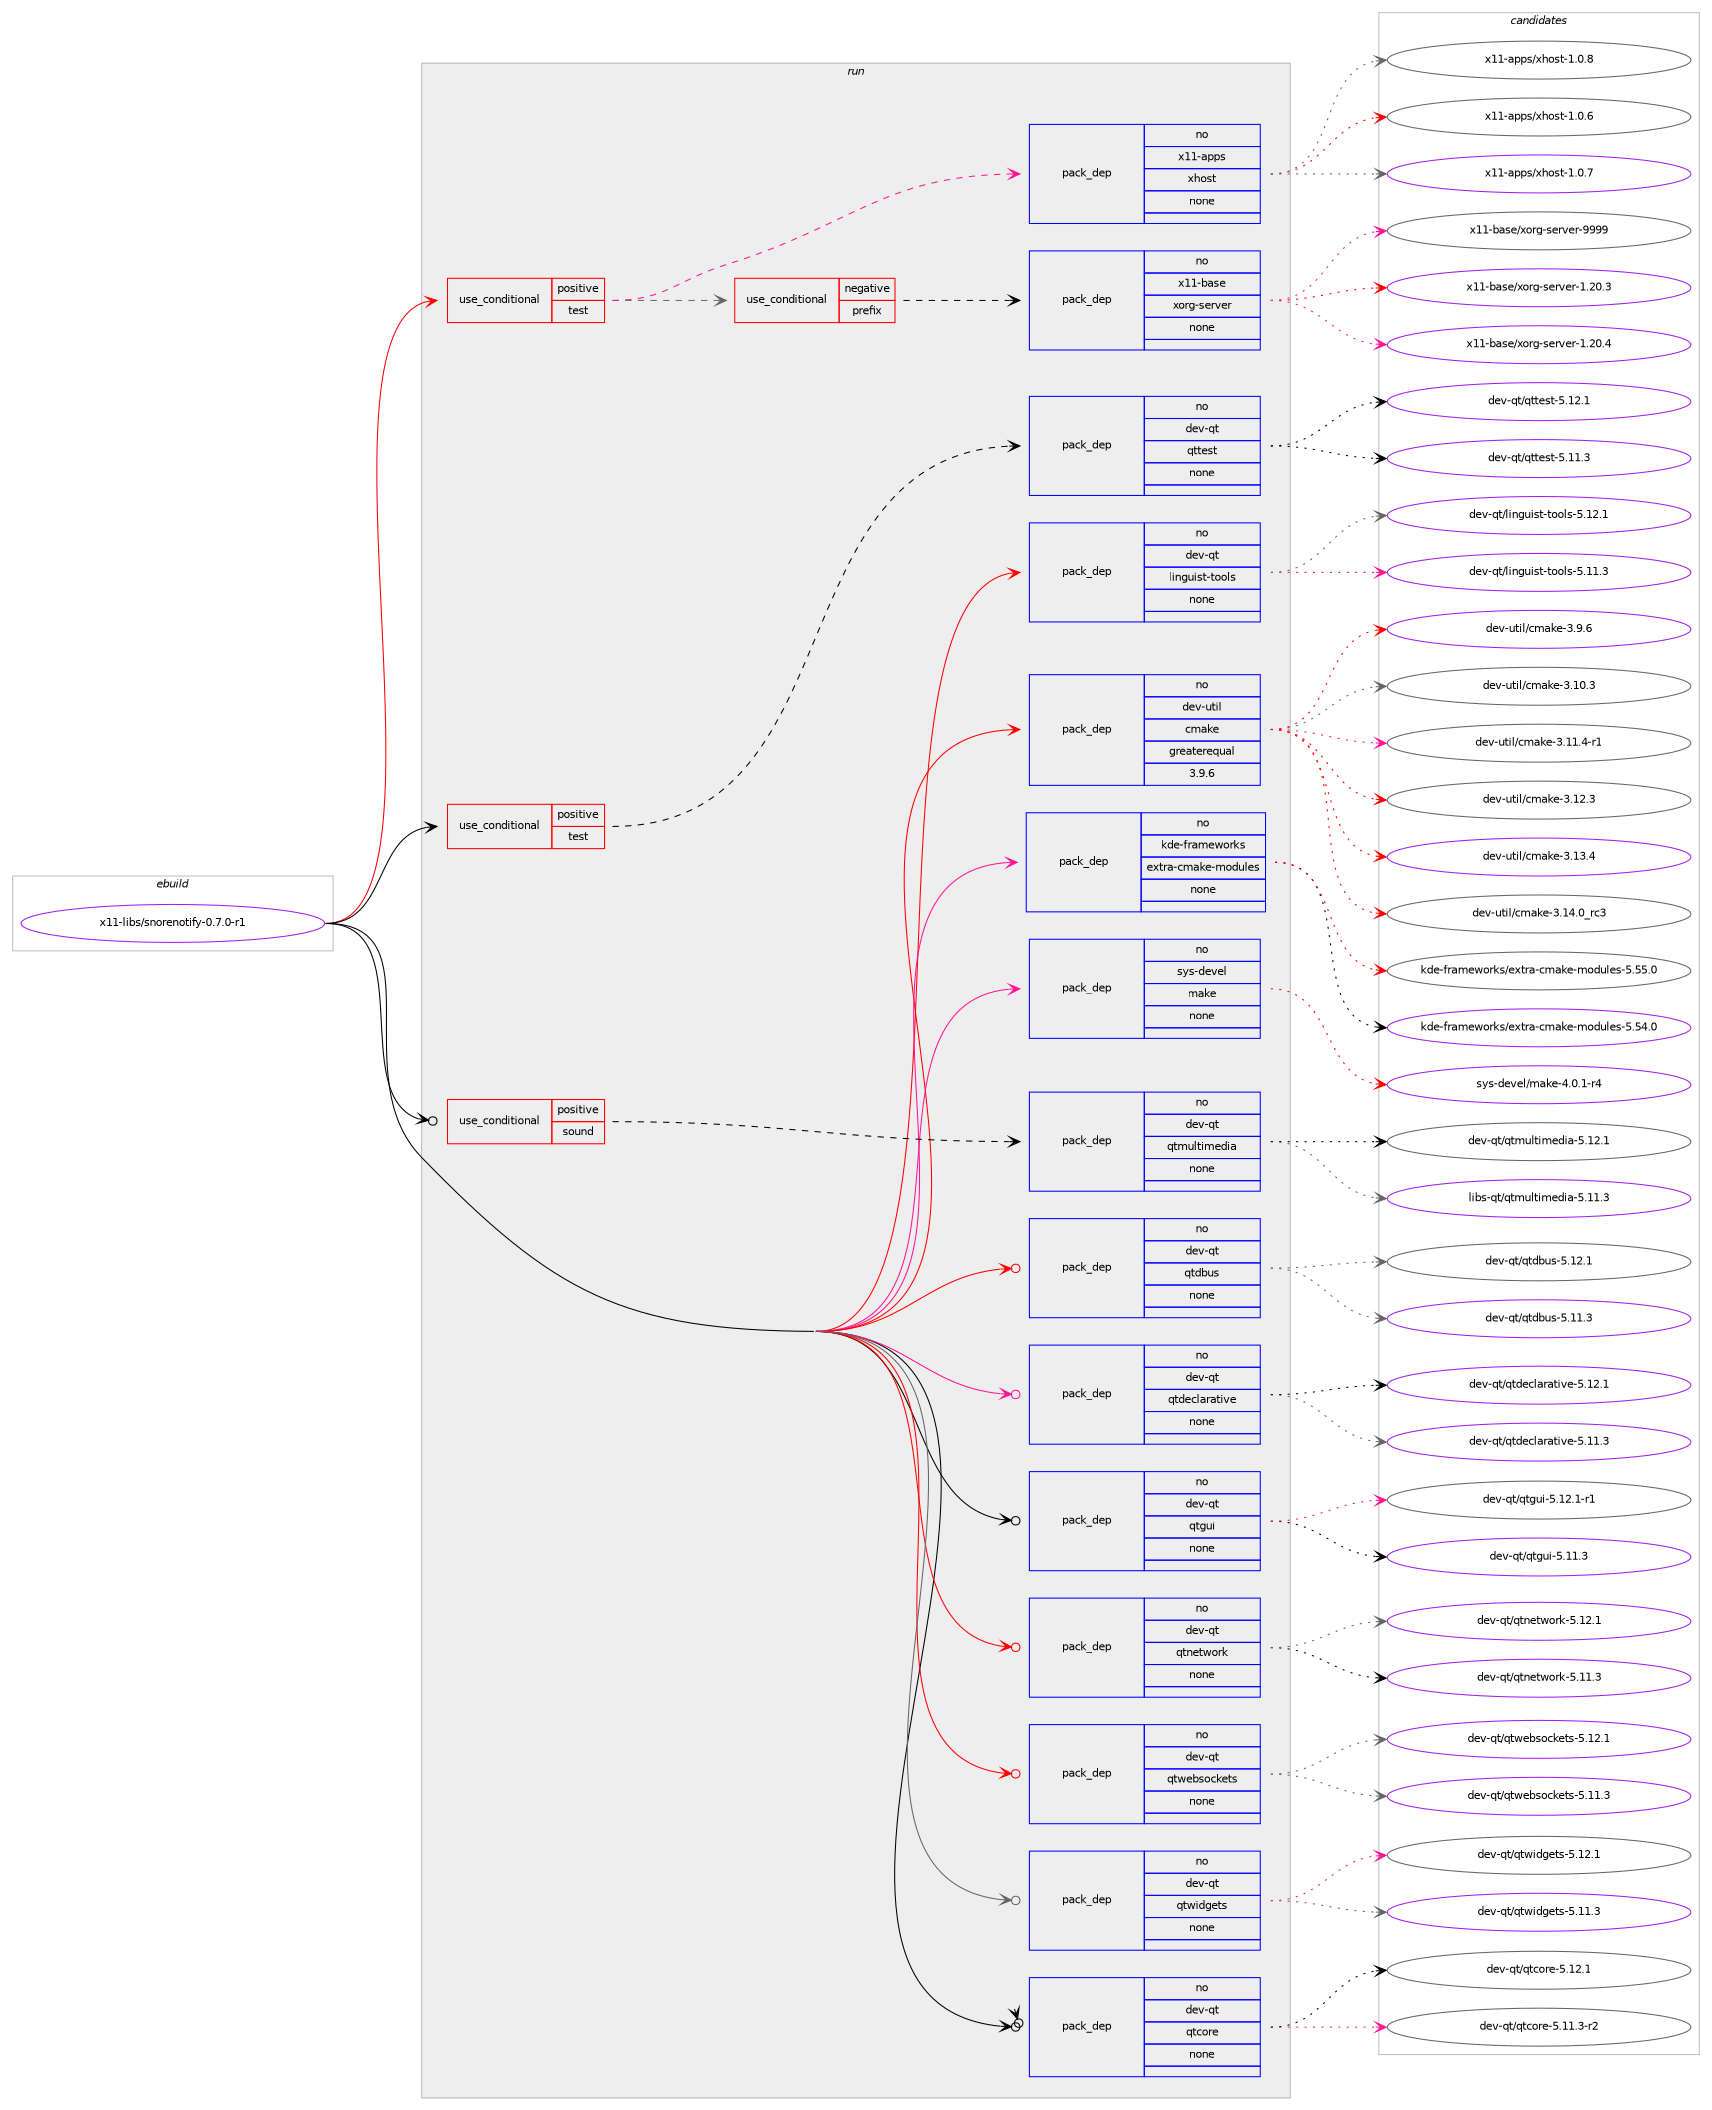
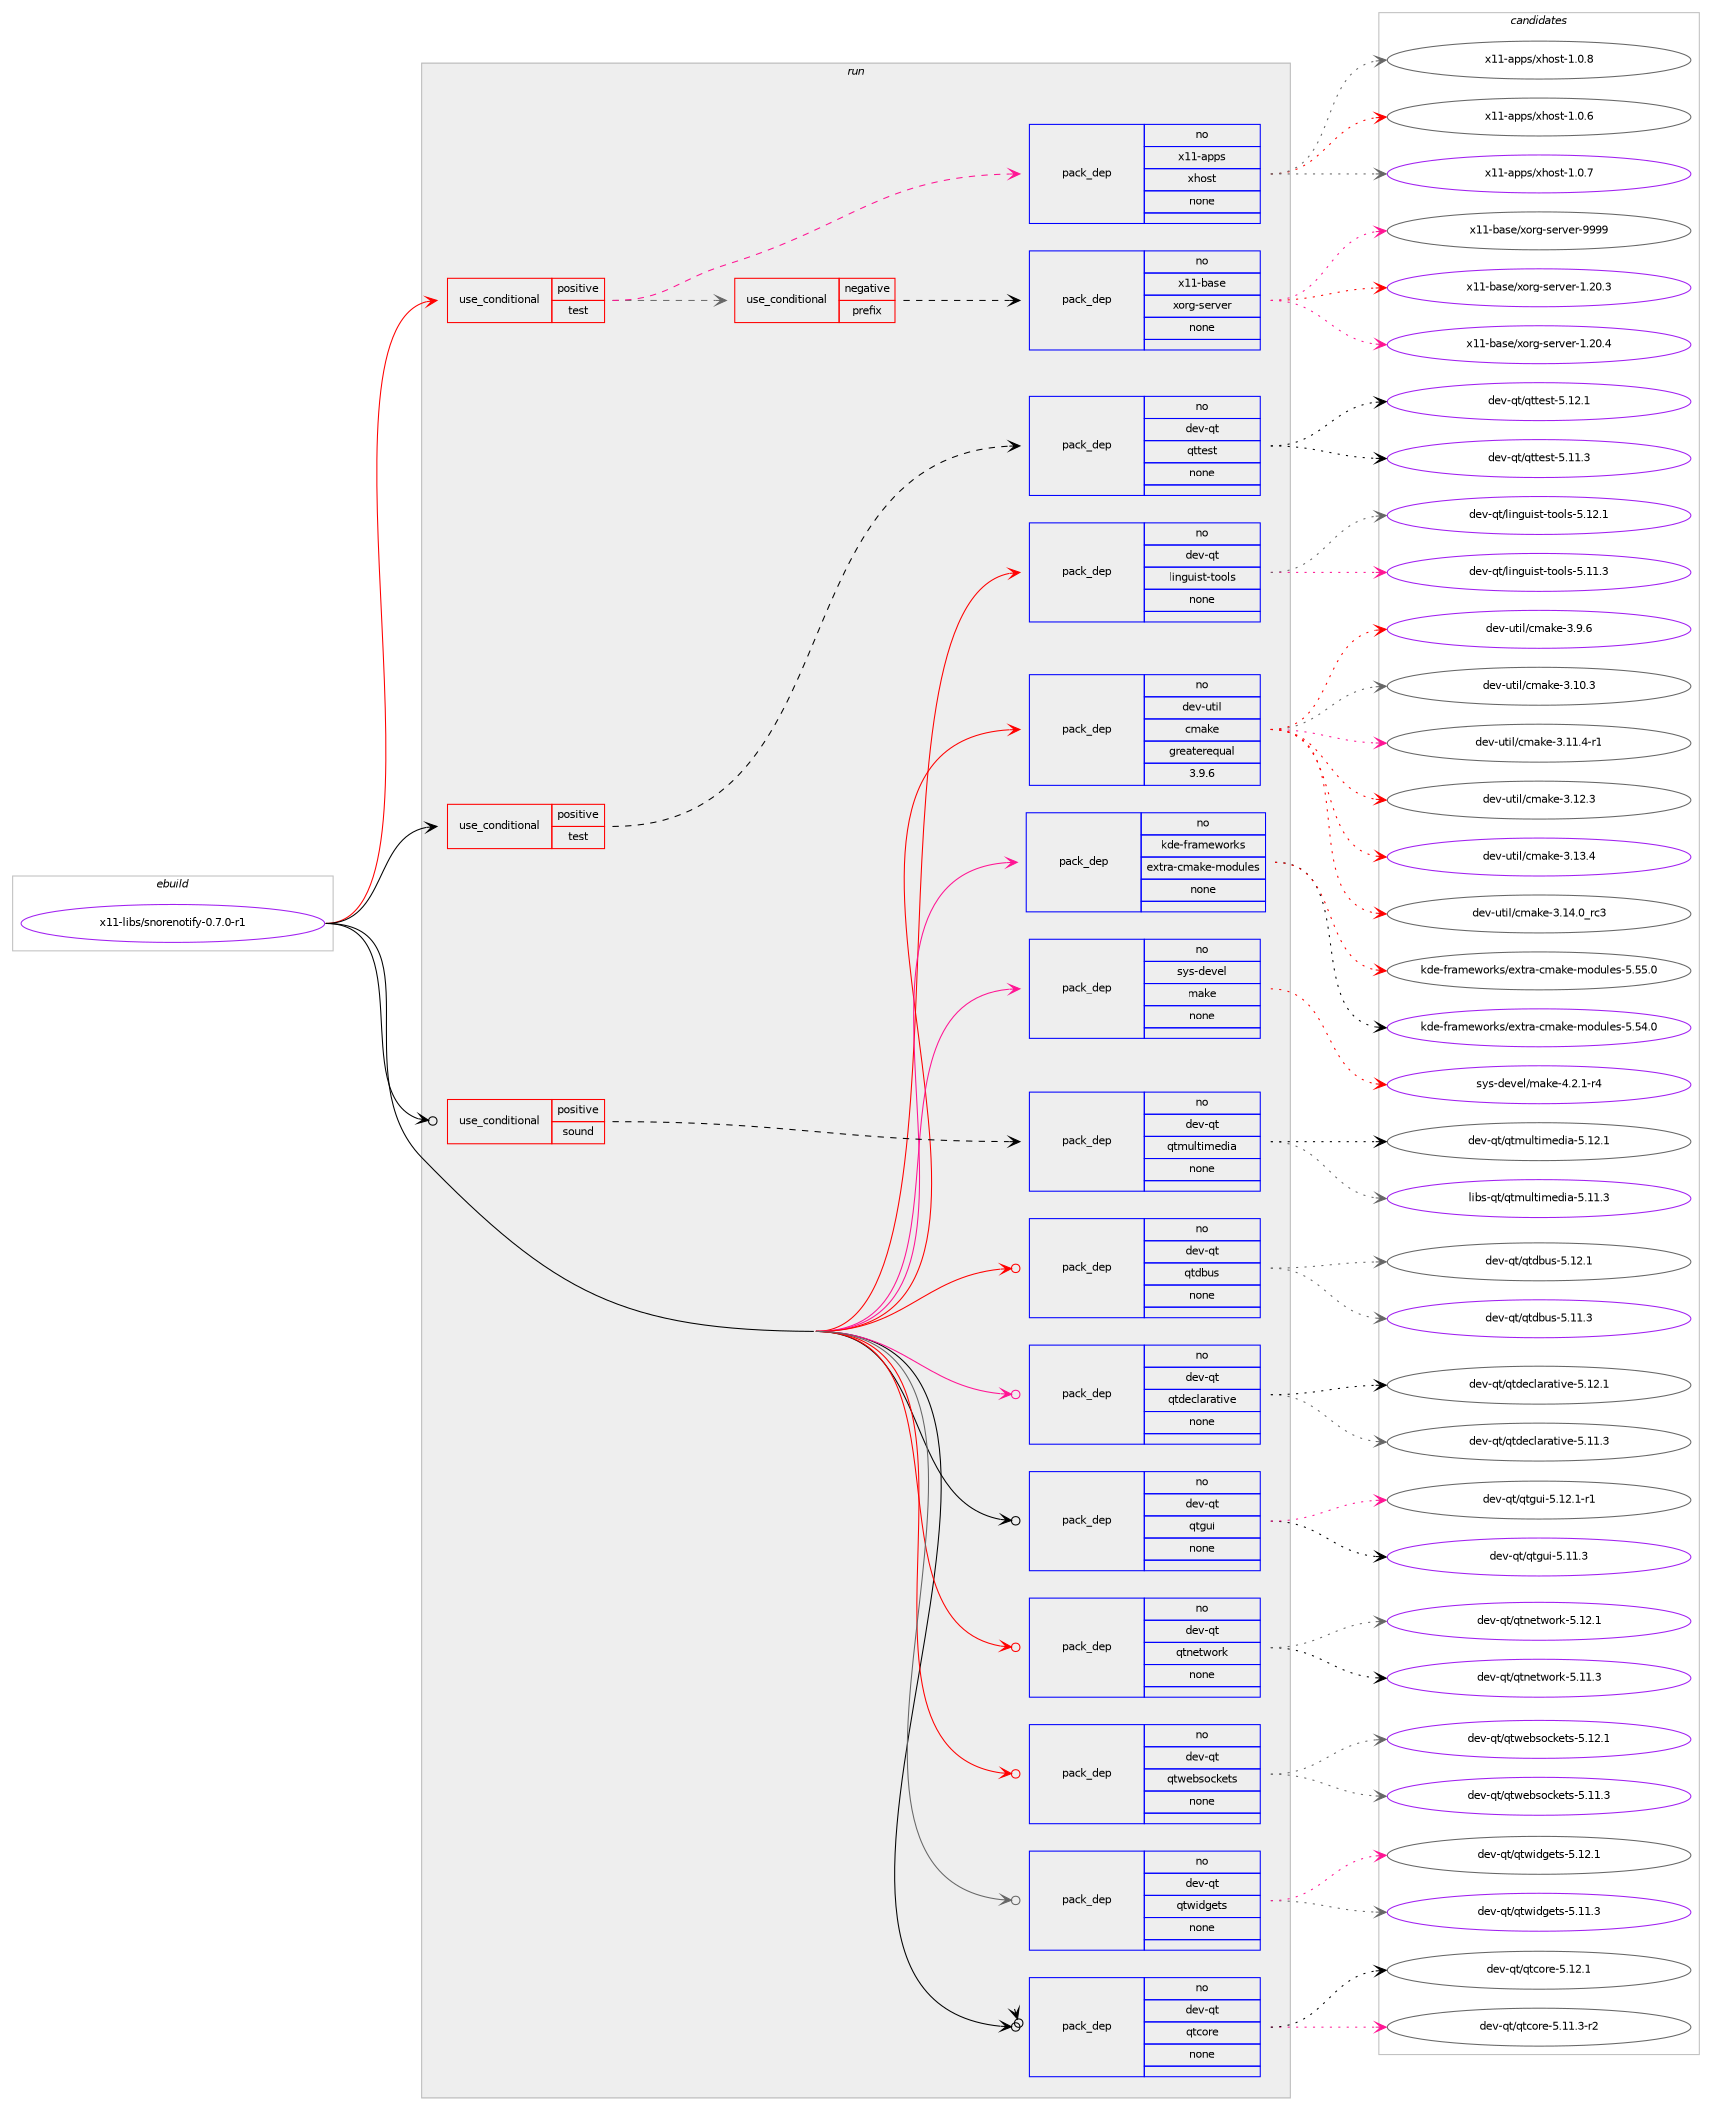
(1539, 1085) -> (1539, 1085)
(1539, 1385) -> (1539, 1385)
(1539, 1442) -> (1539, 1442)
